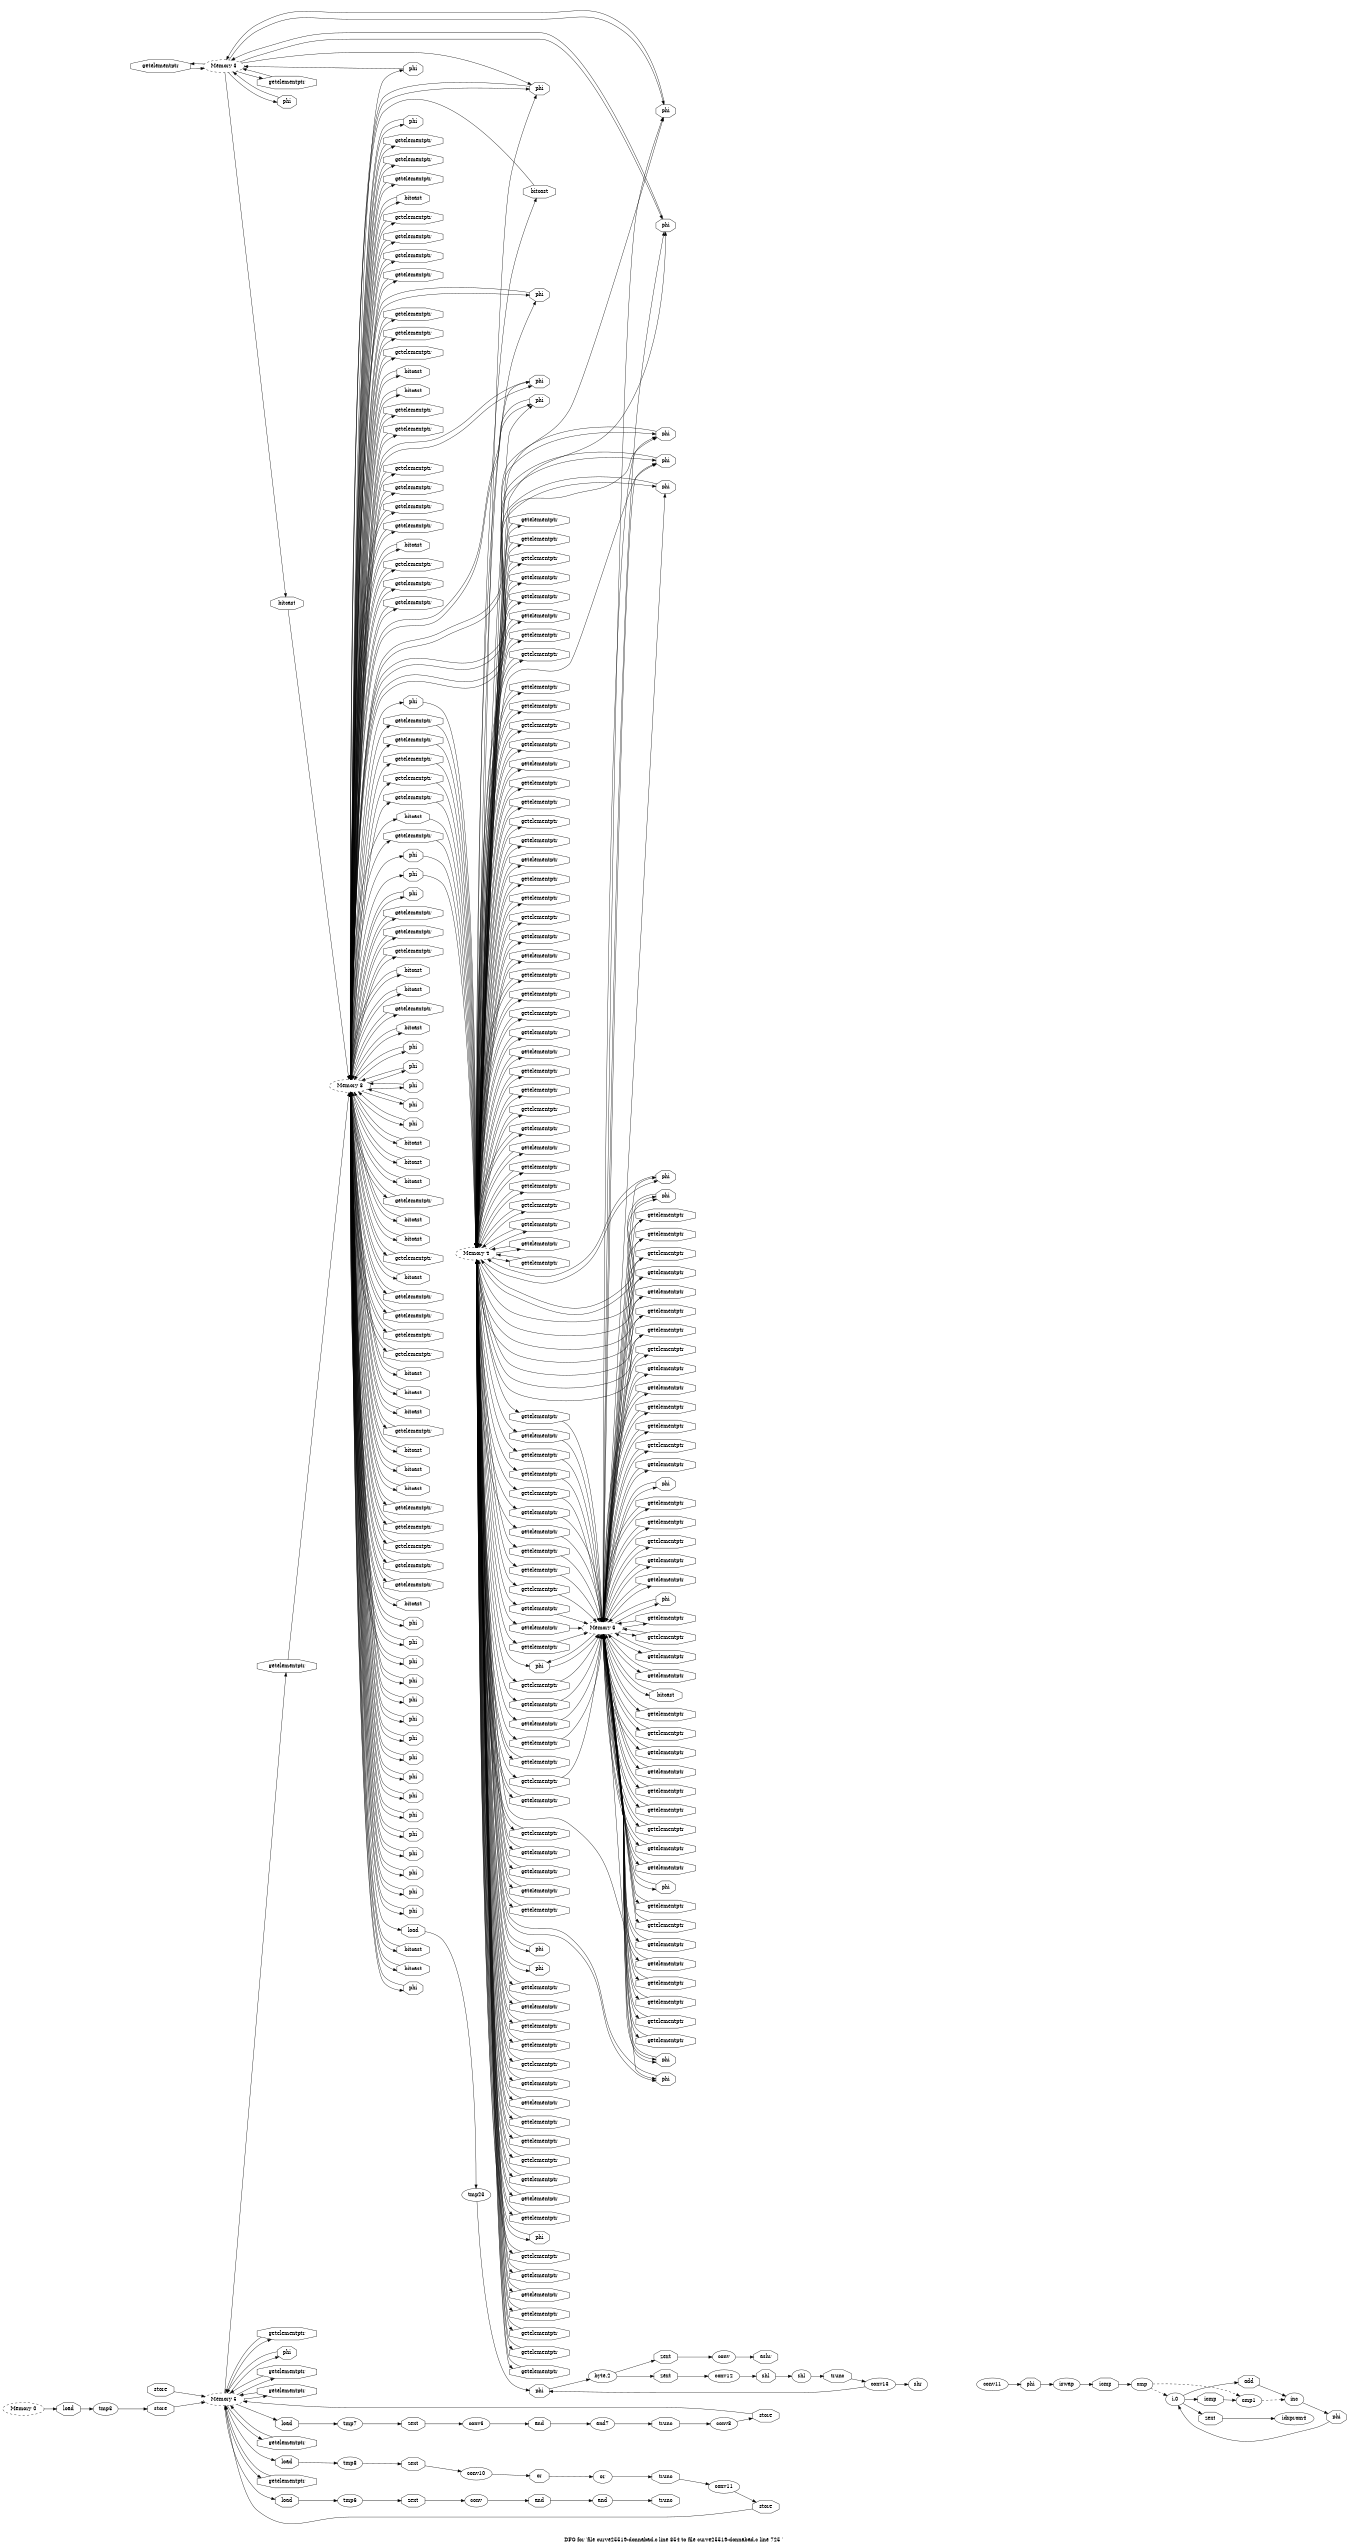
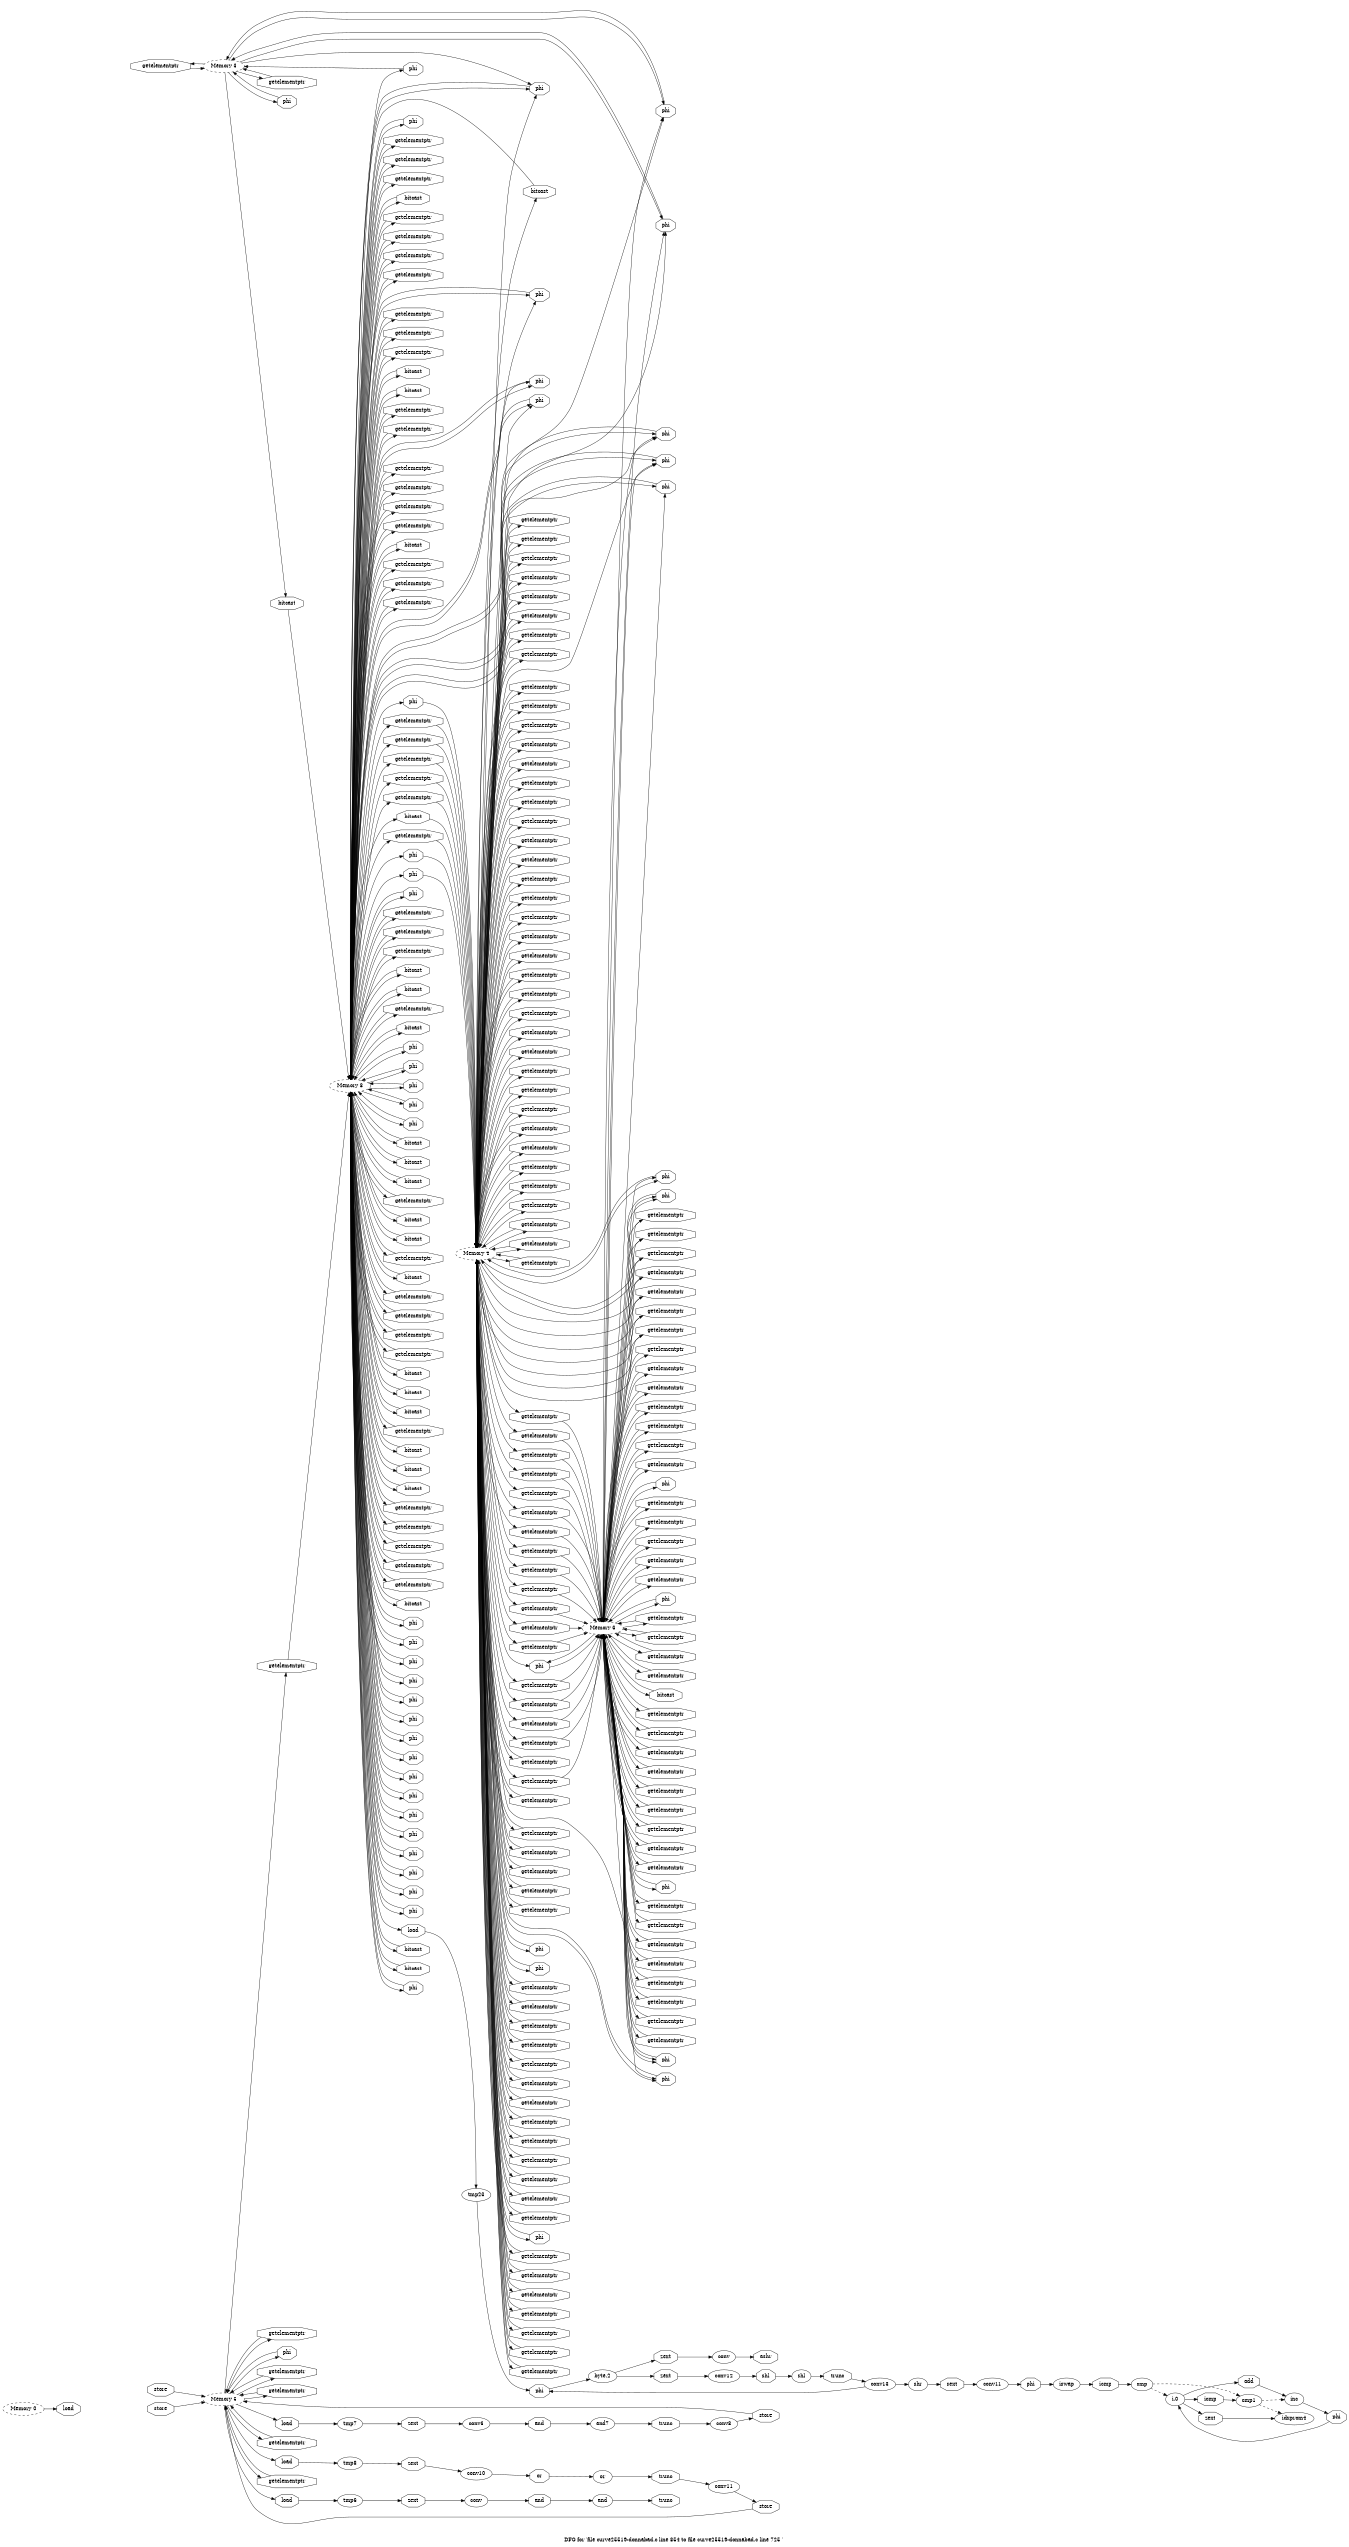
none -> (952, 2384)
none -> (1269, 2408)
(106, 2409) -> none
